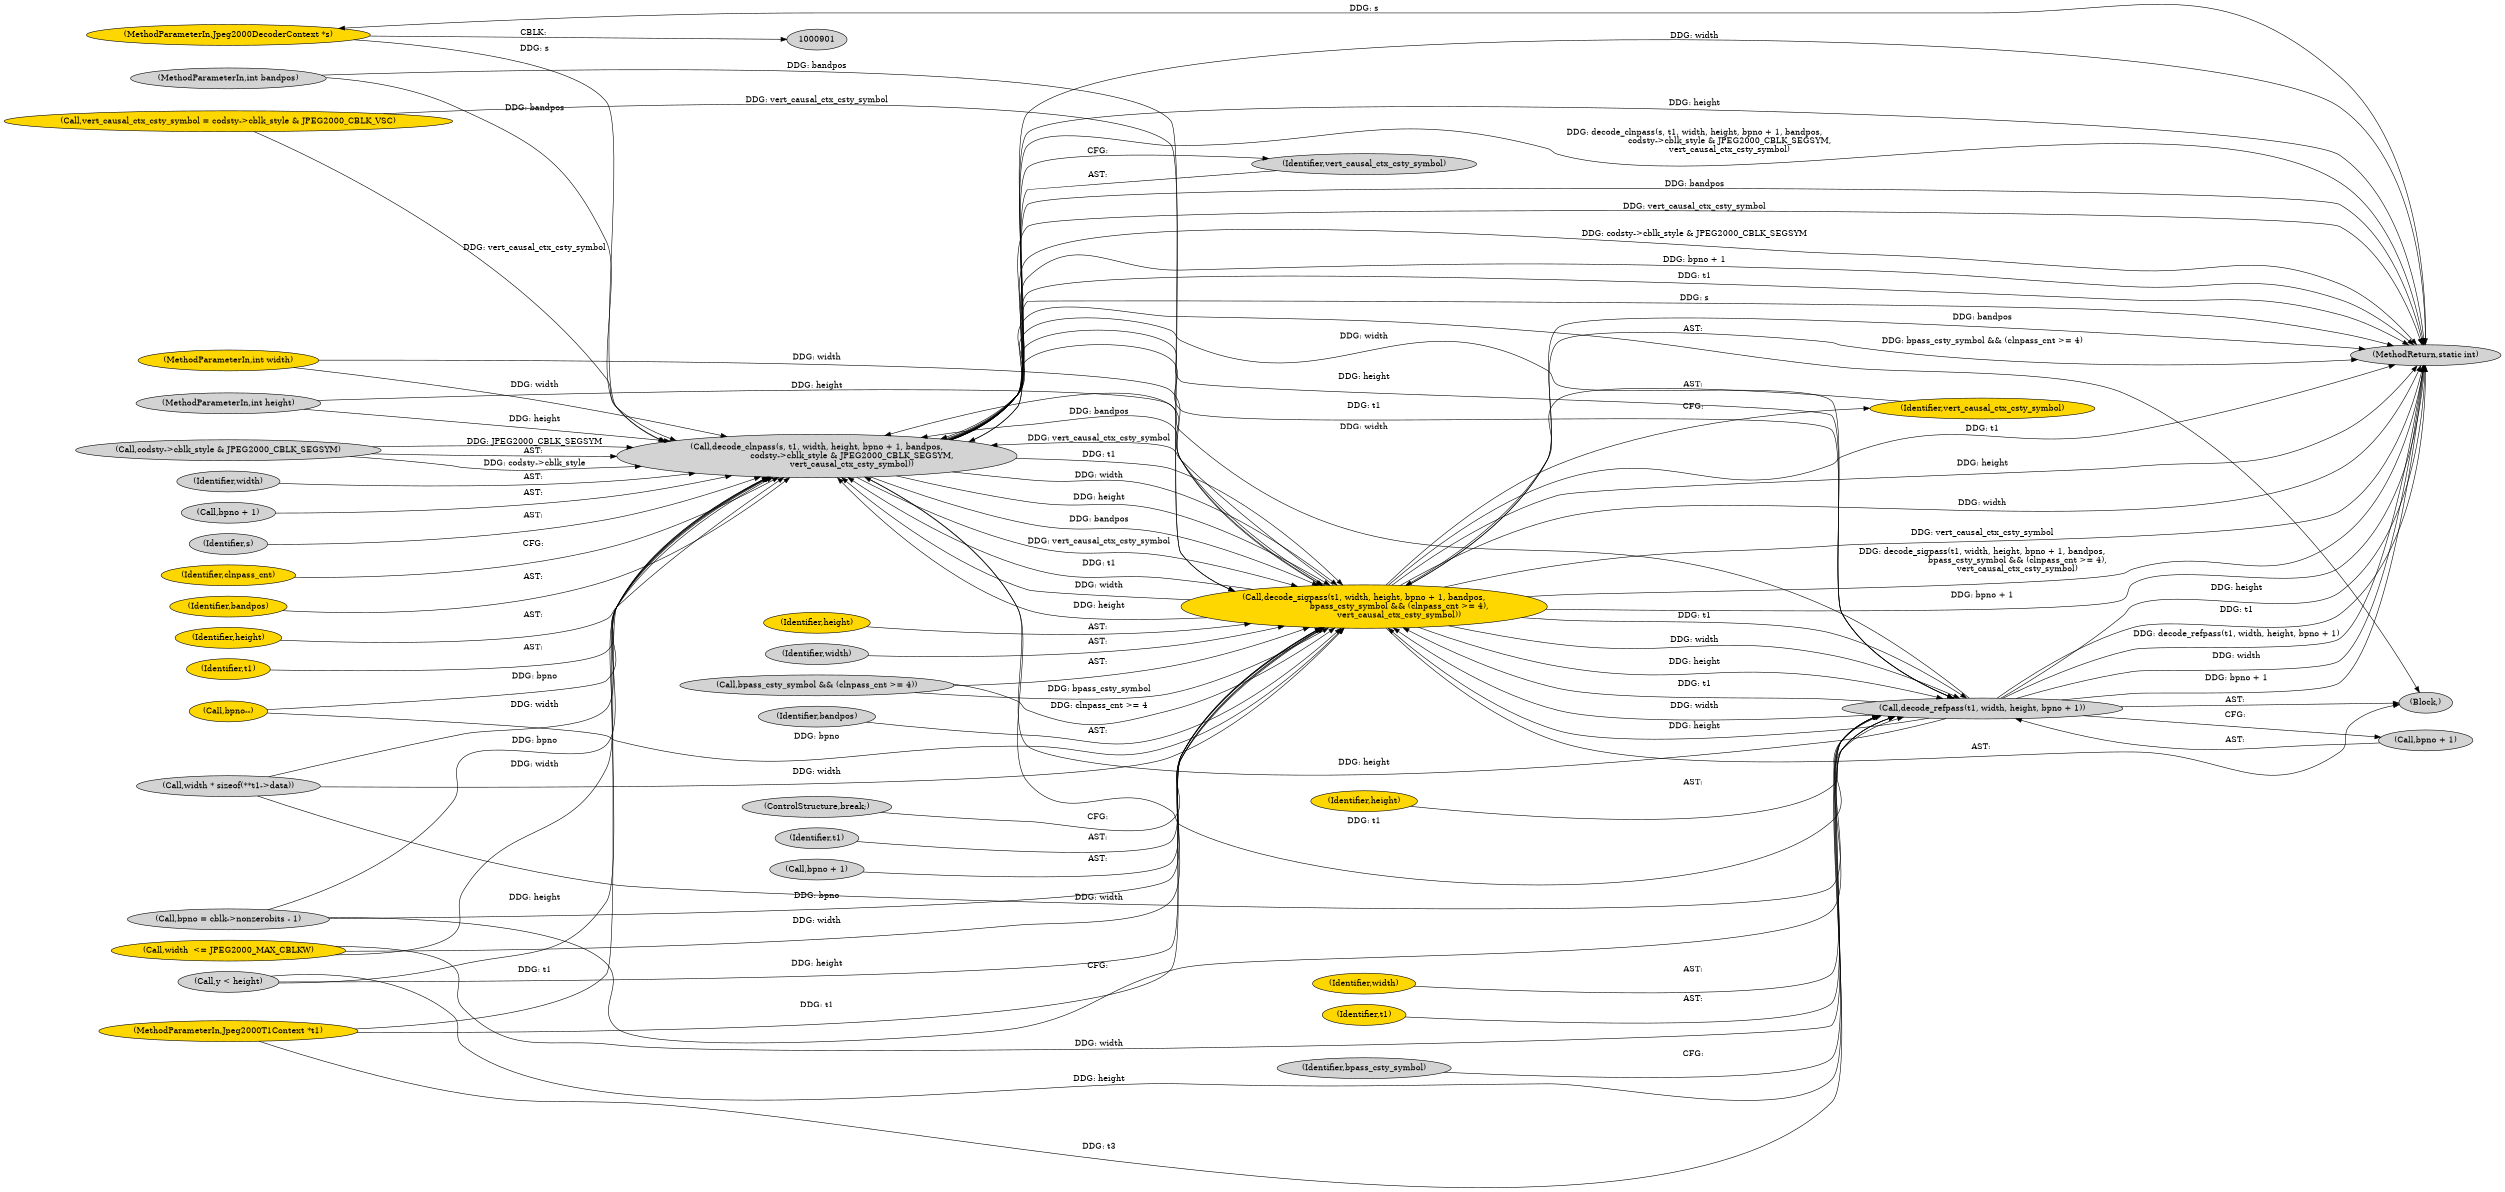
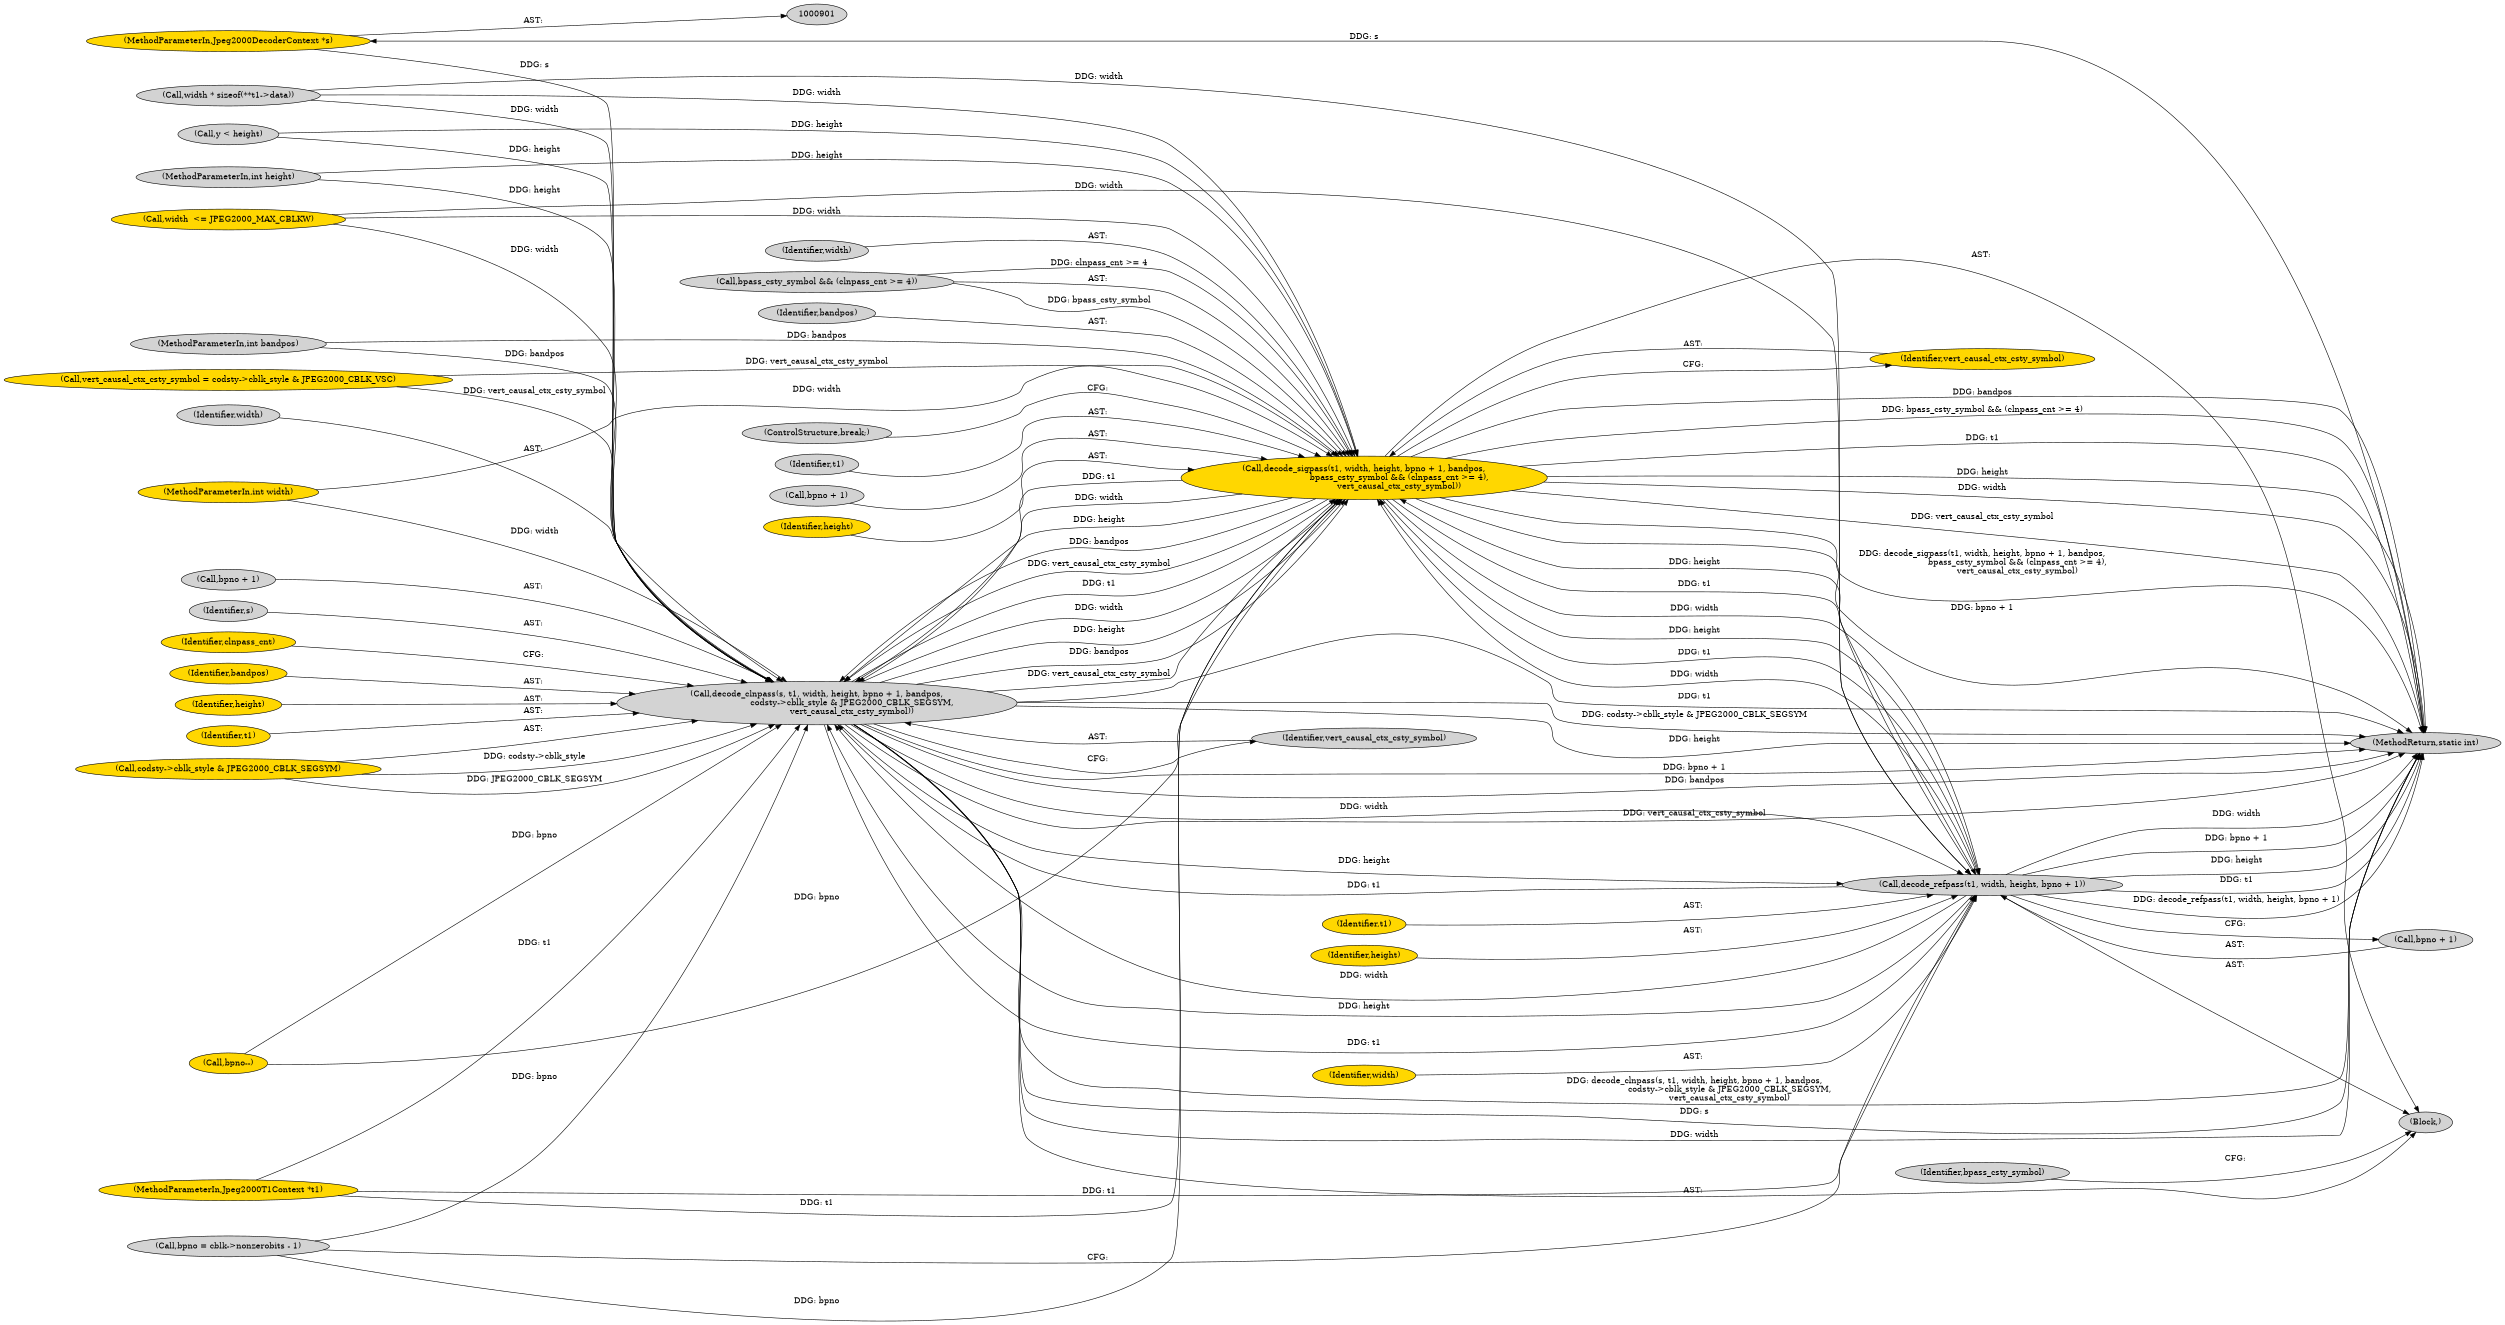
(535, 33) -> (535, 21)
(228, 450) -> (228, 769)
(1821, 1063) -> (2232, 1179)
(1223, 1085) -> none
(1099, 1147) -> (1099, 1191)
